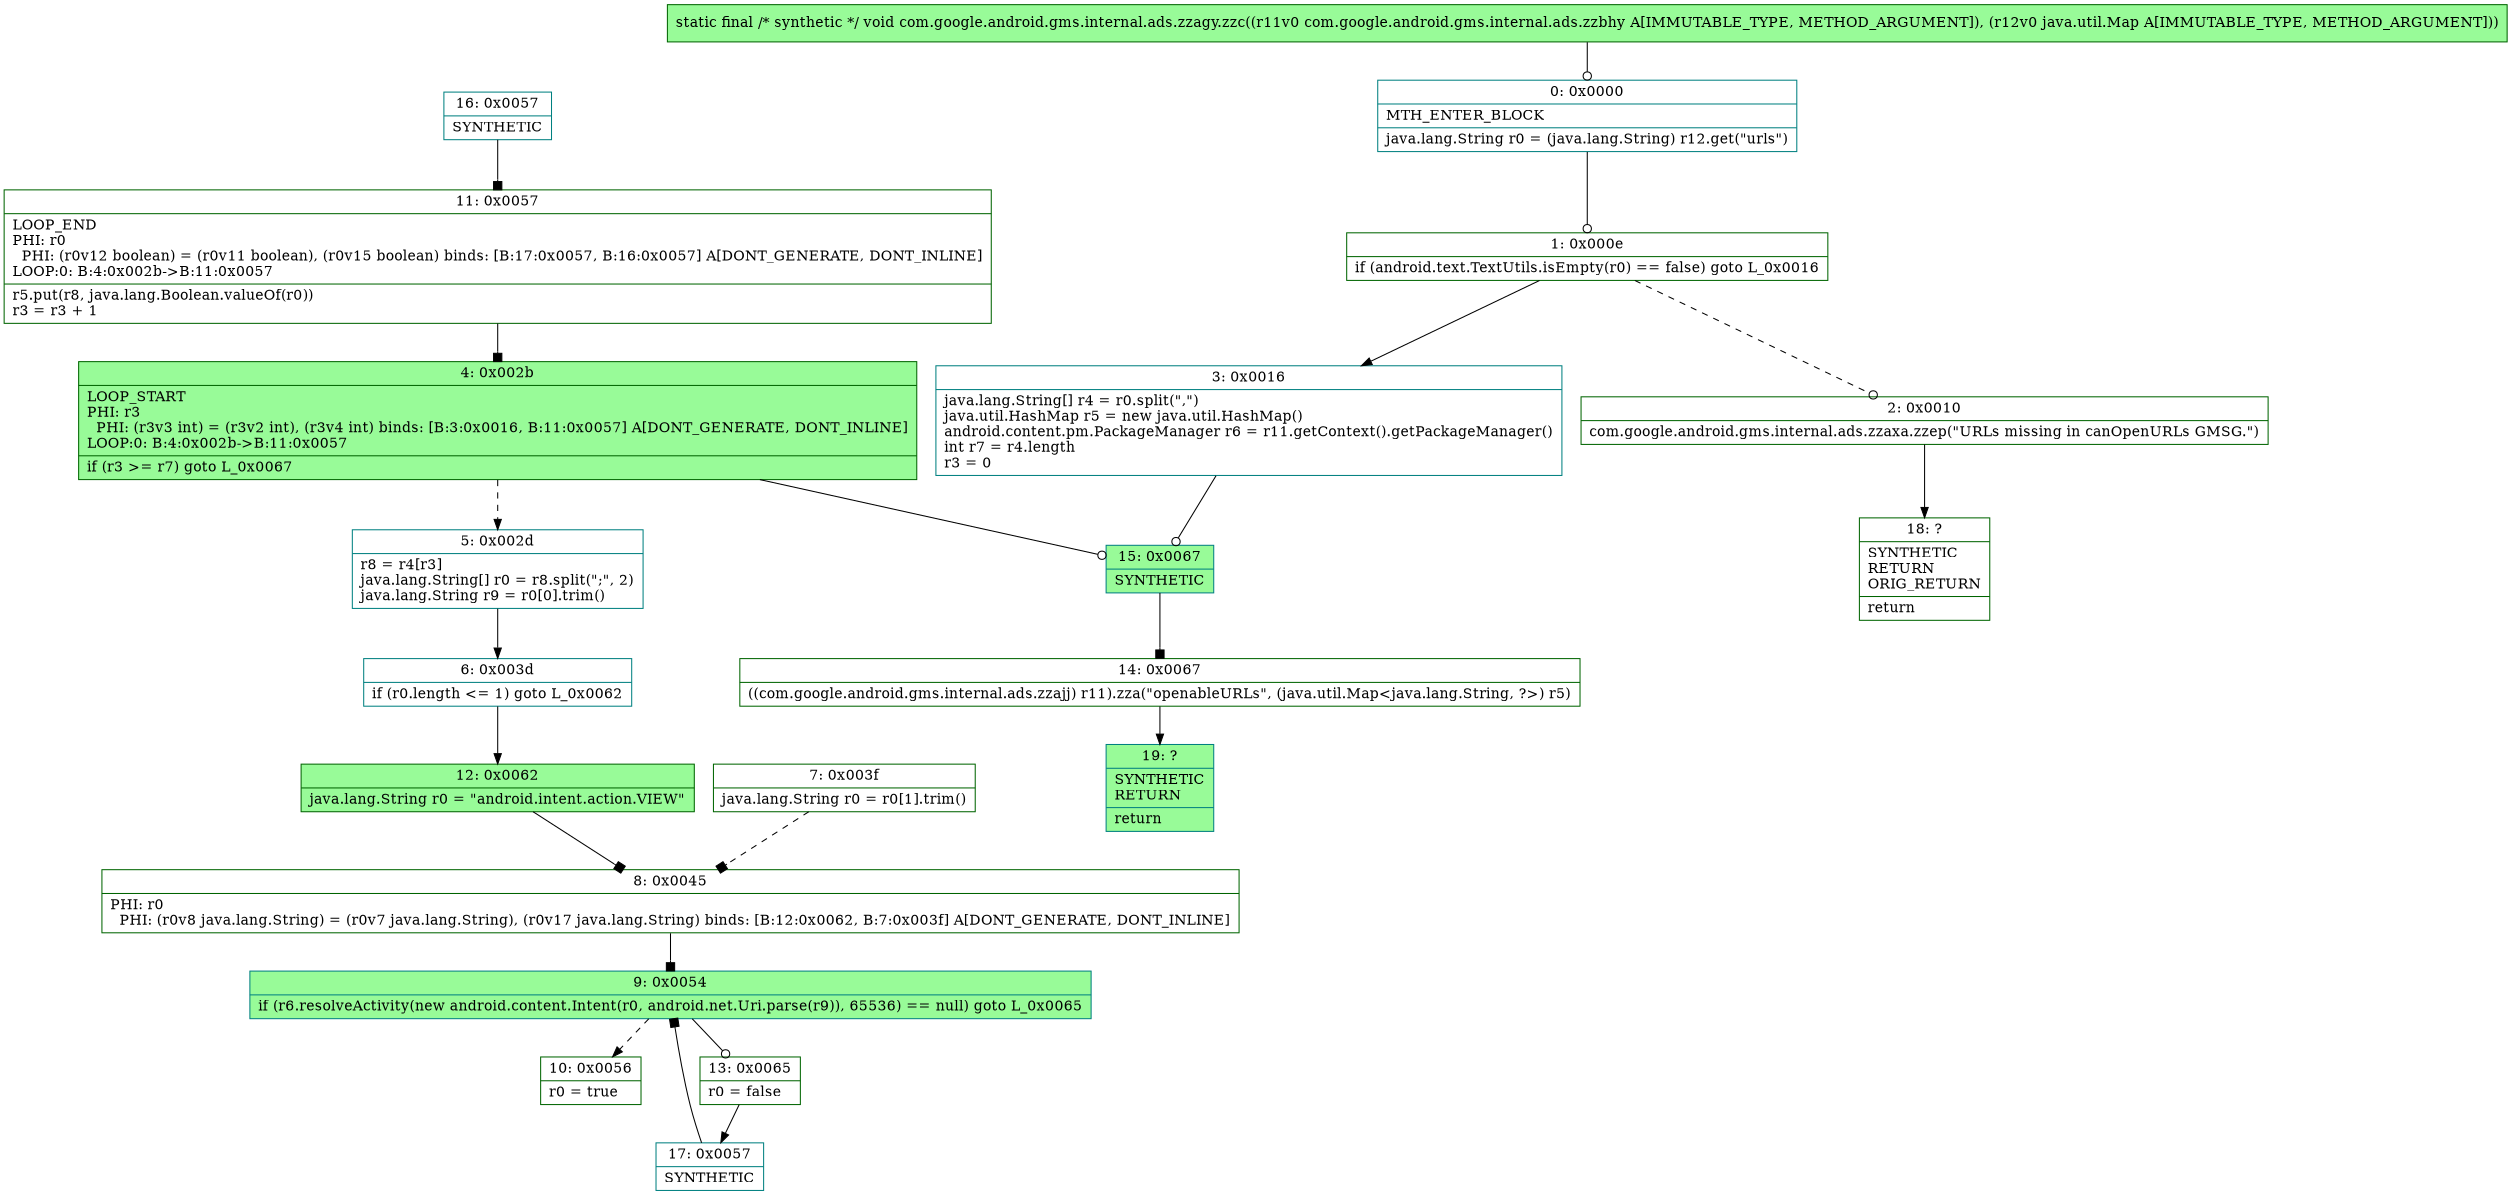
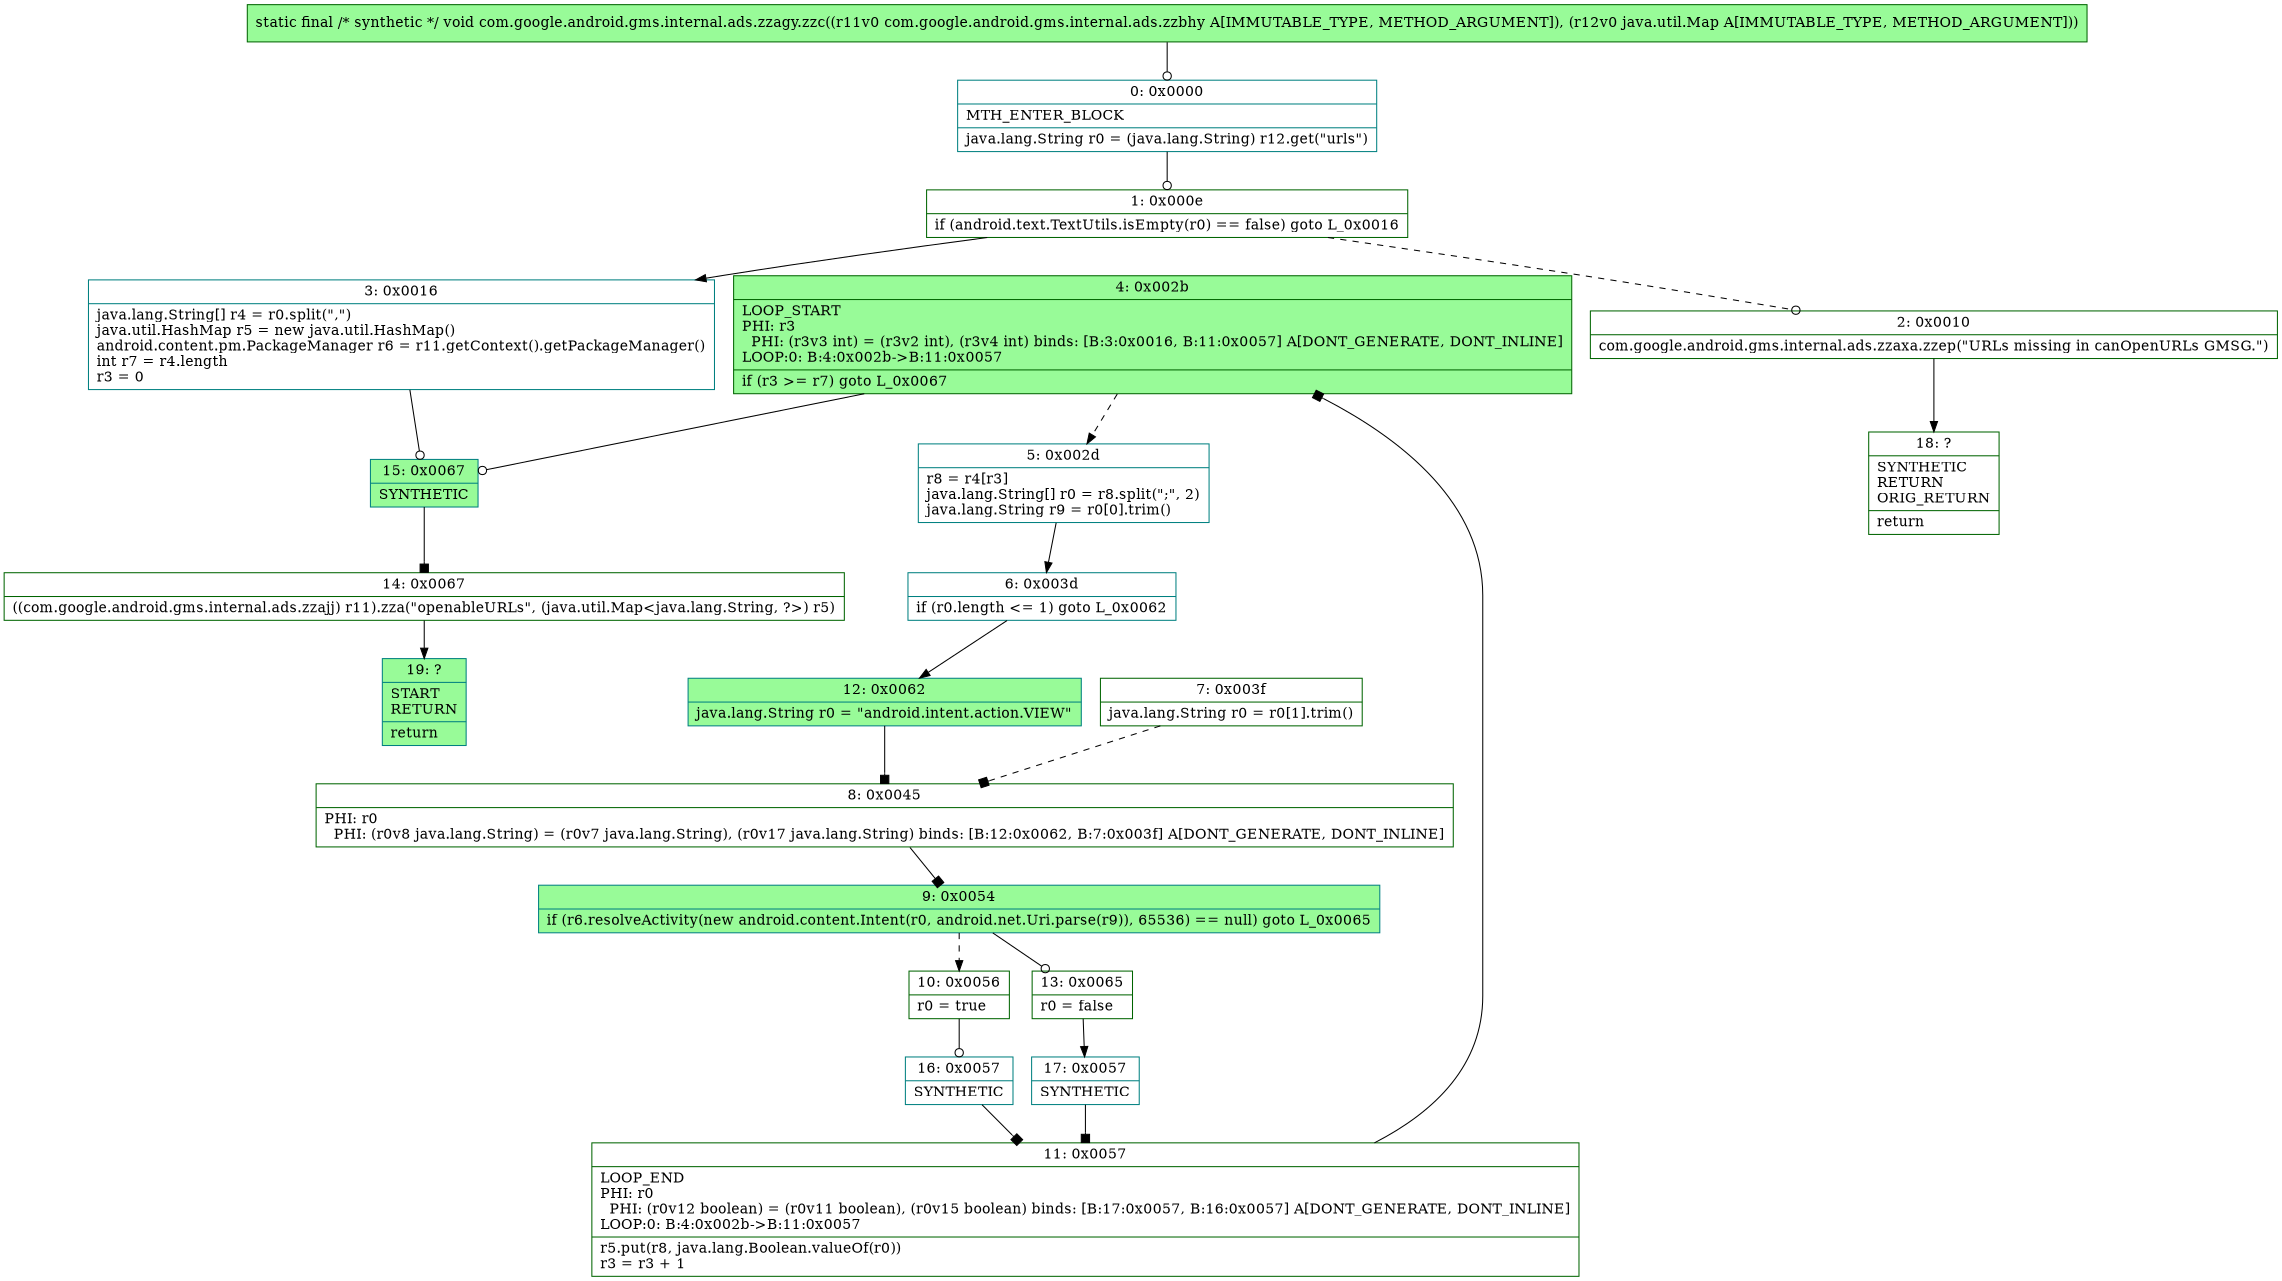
(1160, 780) -> (415, 694)
(498, 788) -> (885, 702)
none -> (959, 1034)
(686, 1087) -> (1085, 1118)
